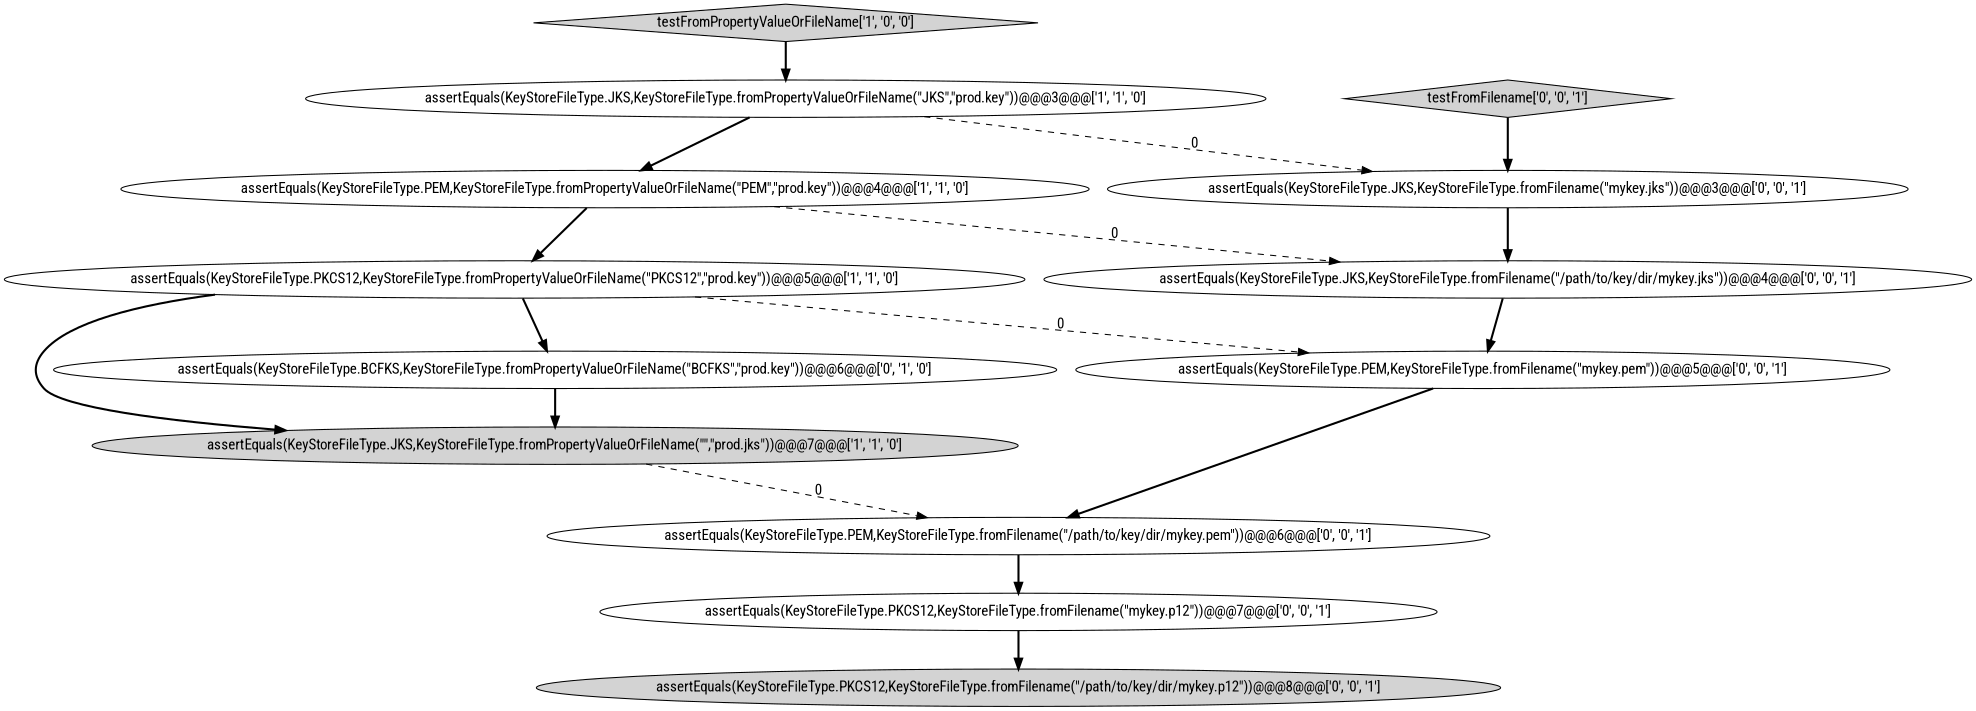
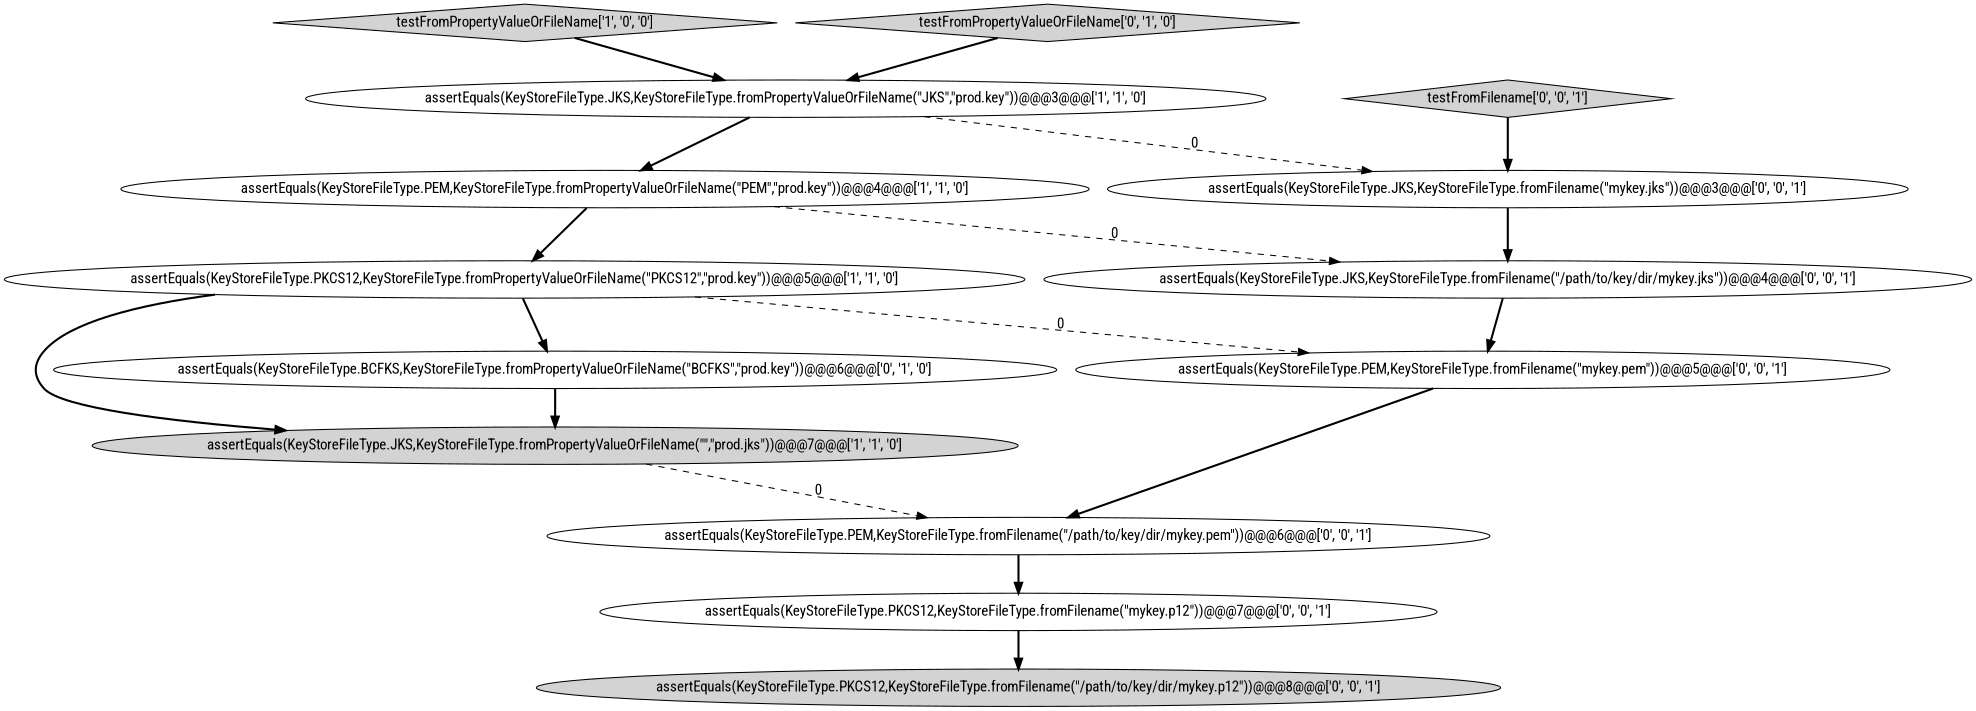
none -> (1048, 23)
